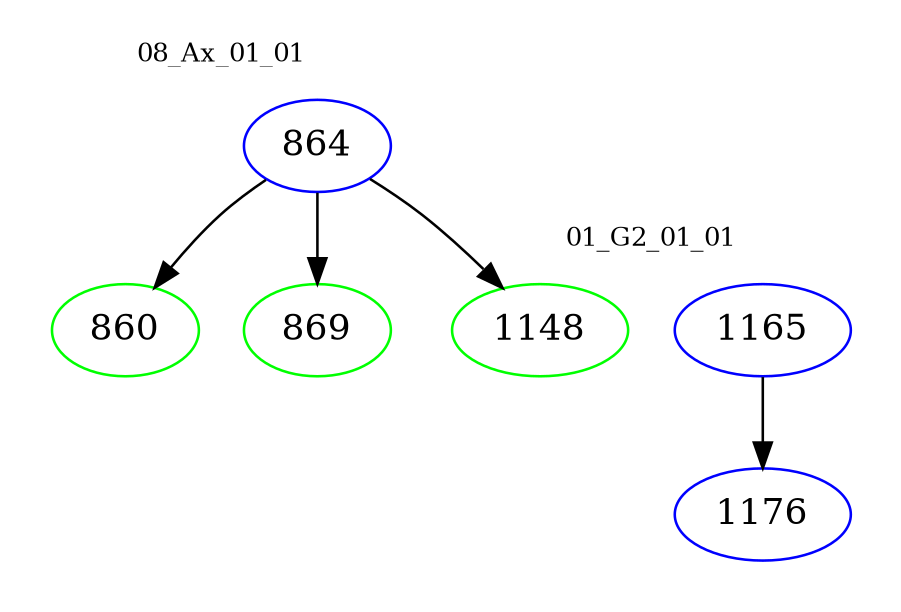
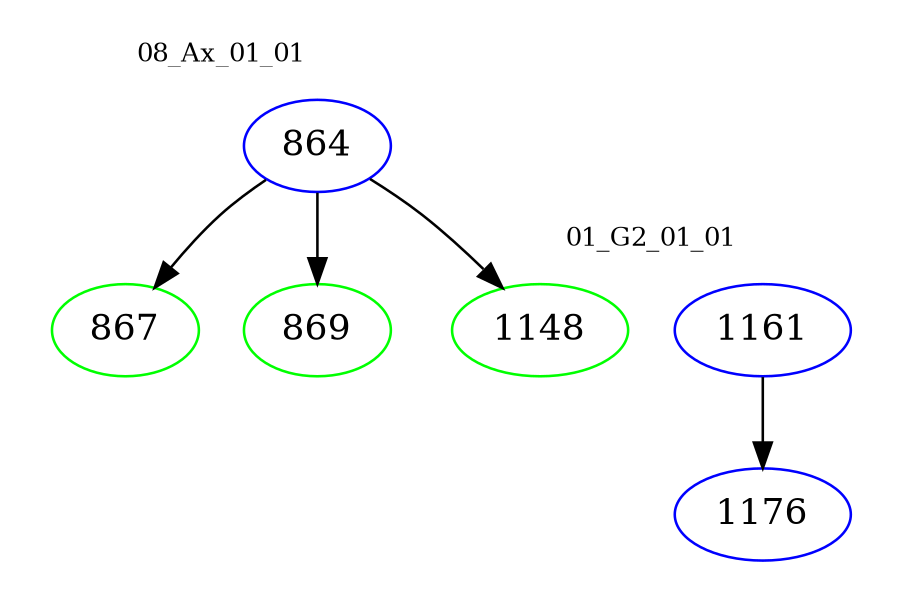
(125, 330) -> (125, 330)
(763, 330) -> (763, 330)
